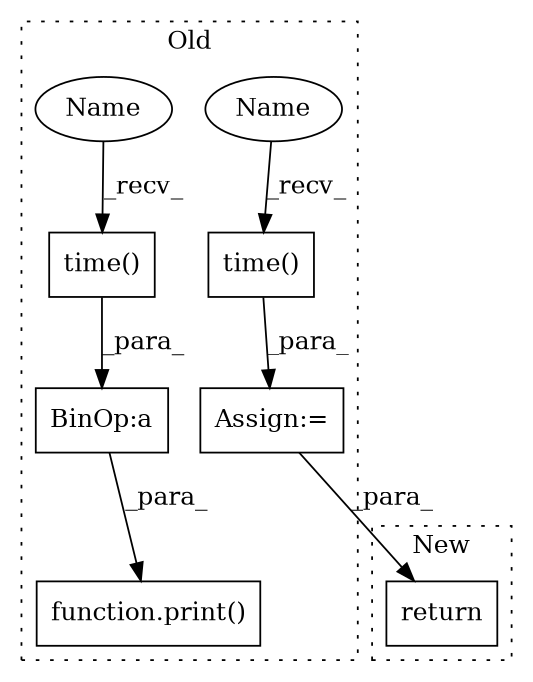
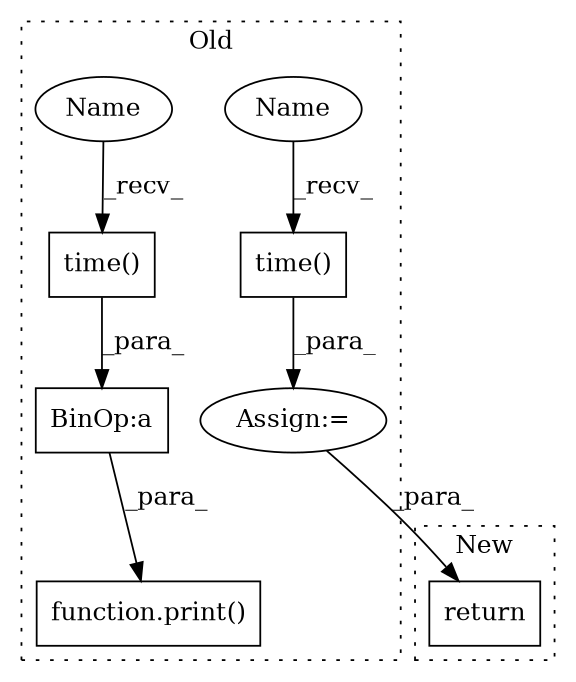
(272, 420) -> (293, 420)
